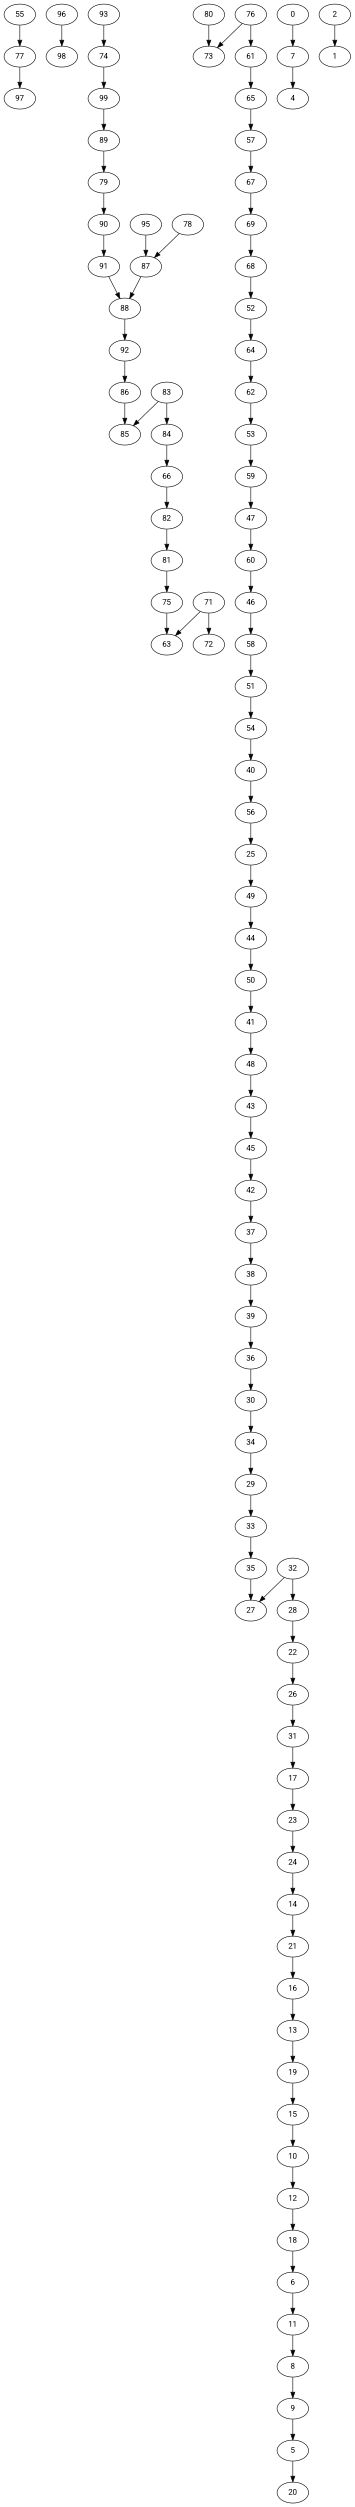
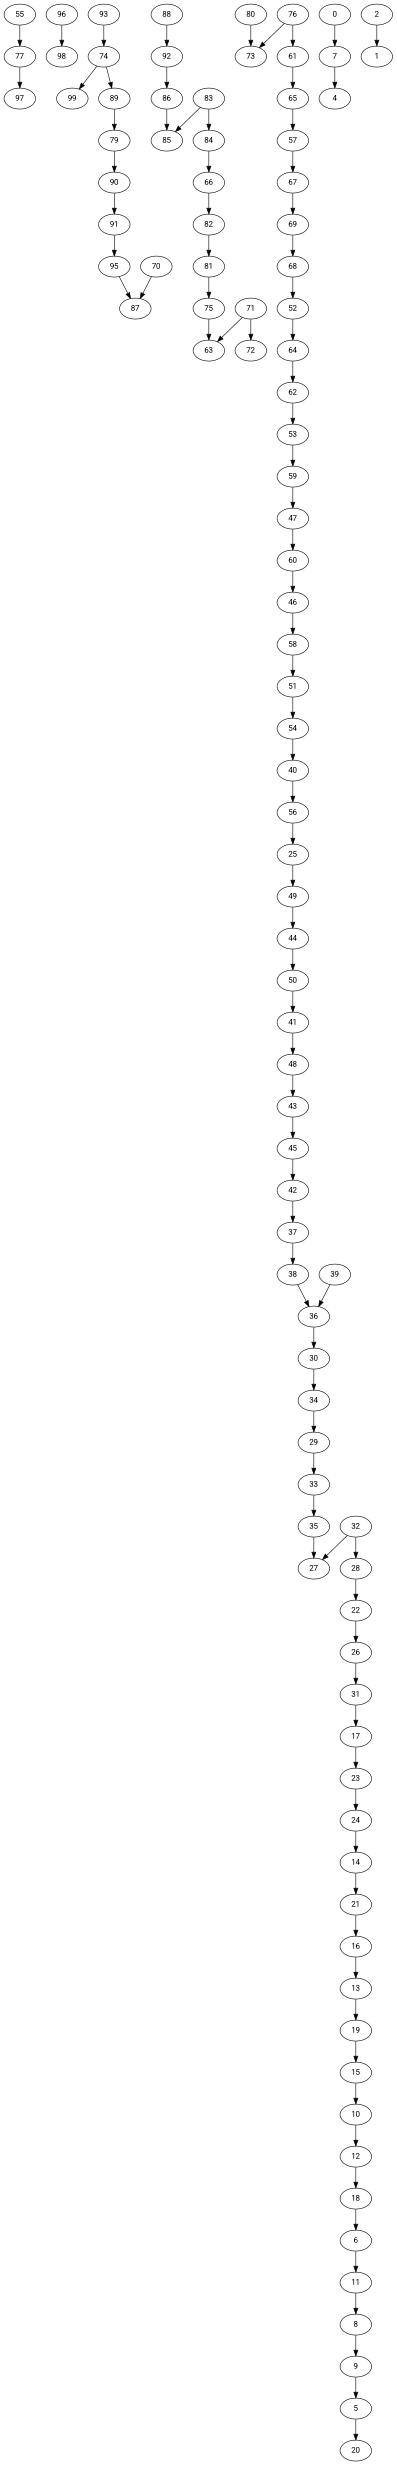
(104, 117) -> (108, 75)
(188, 225) -> (156, 267)
(113, 285) -> (114, 243)
(137, 285) -> none
(251, 1293) -> (302, 1293)
